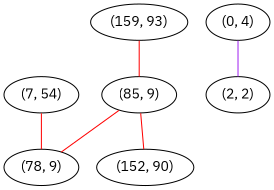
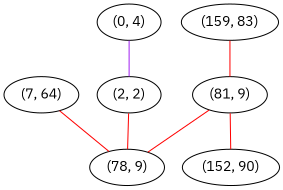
(139, 22) -> (230, 22)
(41, 95) -> (41, 95)
(139, 95) -> (230, 95)
none -> (128, 131)
